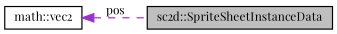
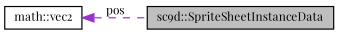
(240, 18) -> (240, 18)
